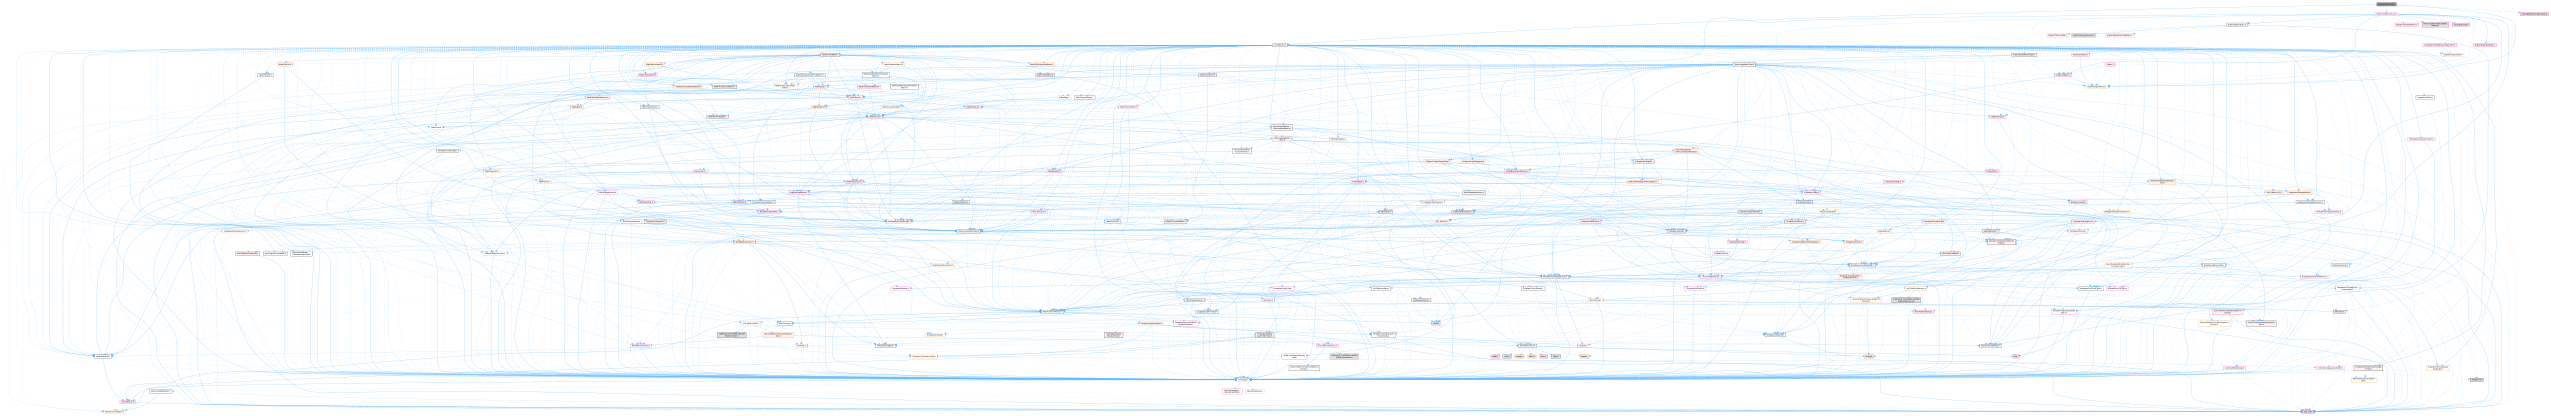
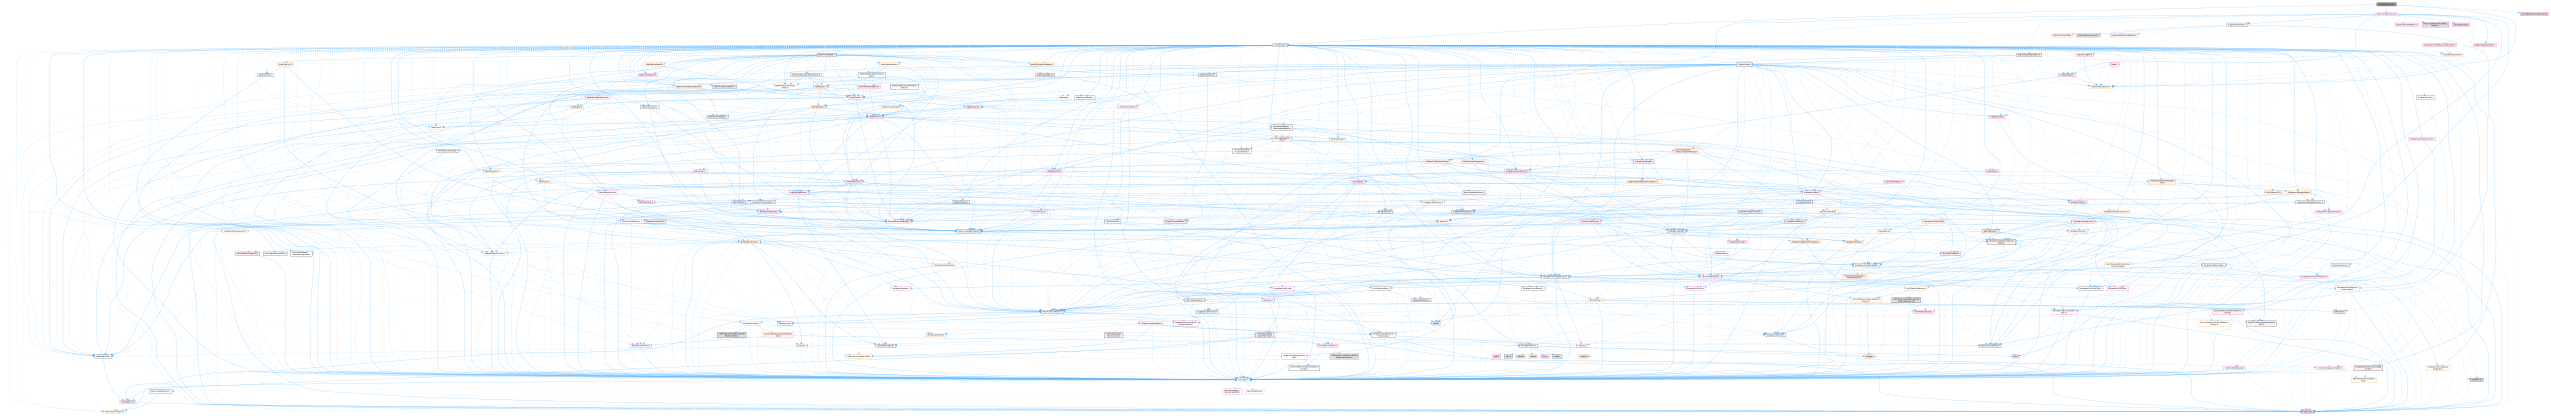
(1744, 64) -> (1744, 64)
